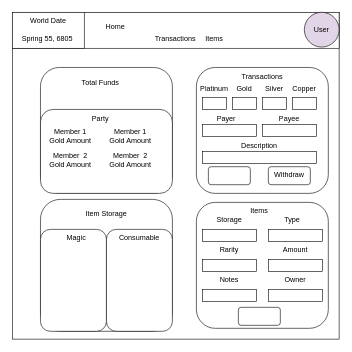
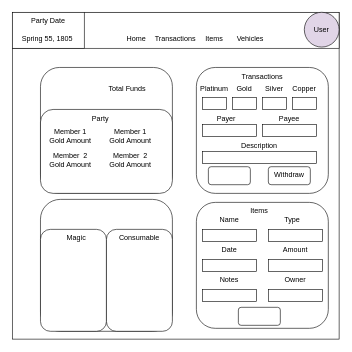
(48, 21) -> (48, 21)
(116, 27) -> (137, 39)
(47, 39) -> (47, 39)
none -> (251, 39)
(101, 83) -> (128, 89)
(107, 215) -> none
(230, 221) -> (230, 221)
(230, 251) -> (230, 251)
